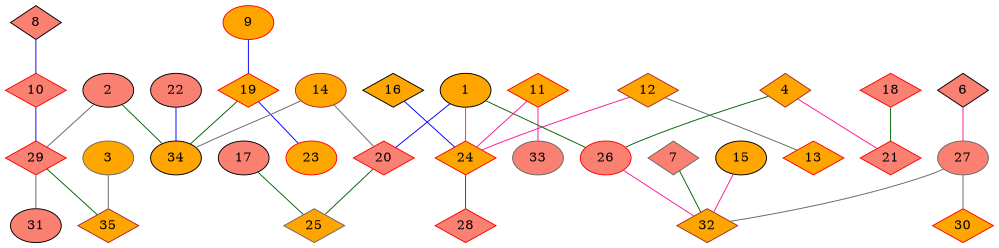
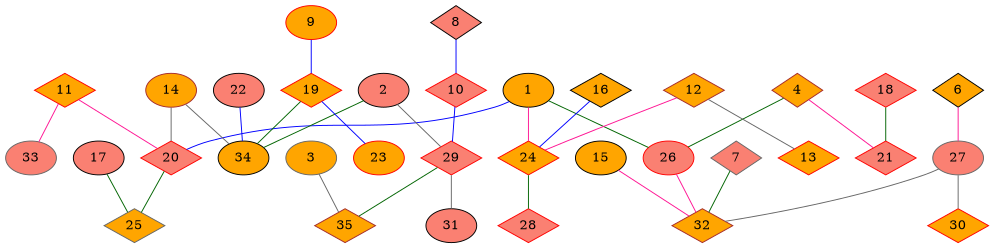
(963, 90) -> (958, 90)
(502, 124) -> (118, 124)
